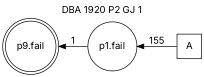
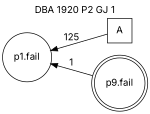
(157, 41) -> (72, 38)
(77, 46) -> (75, 71)
